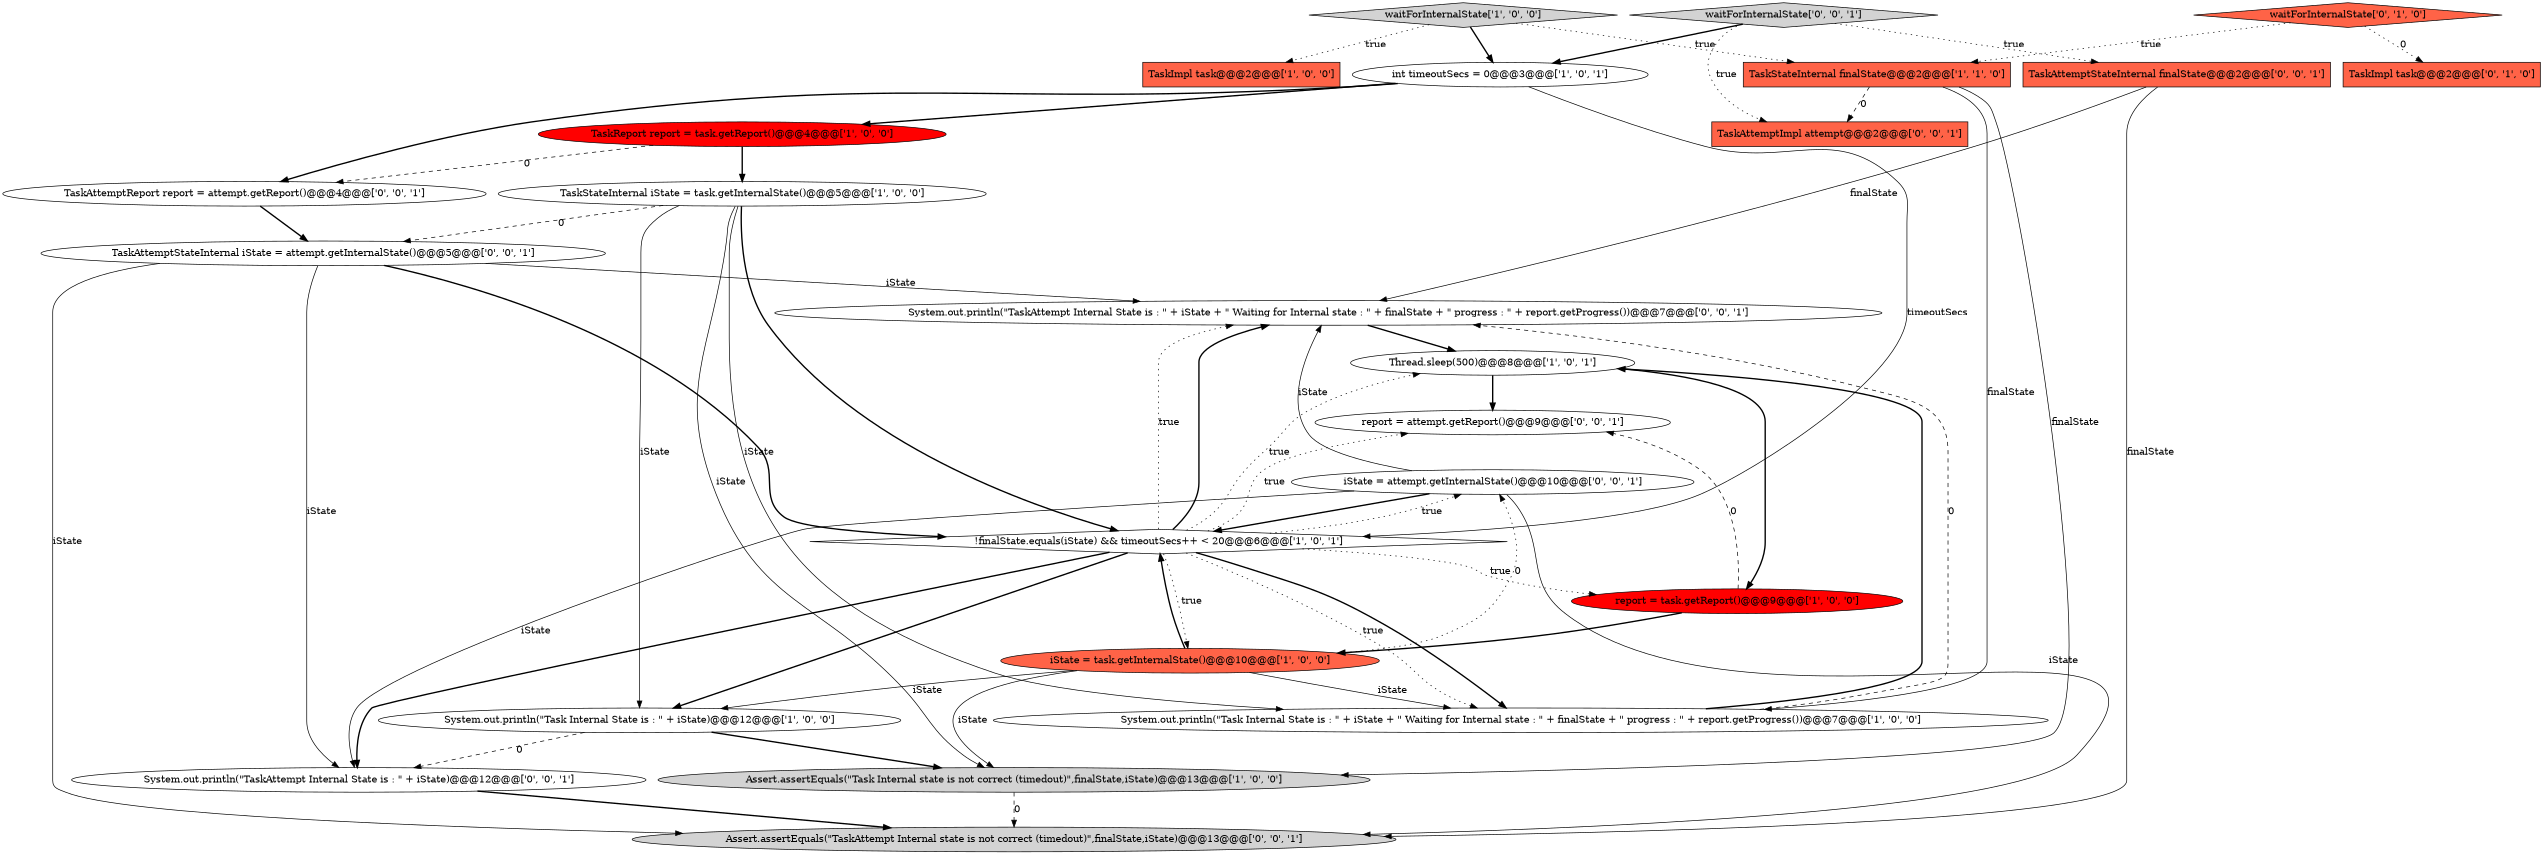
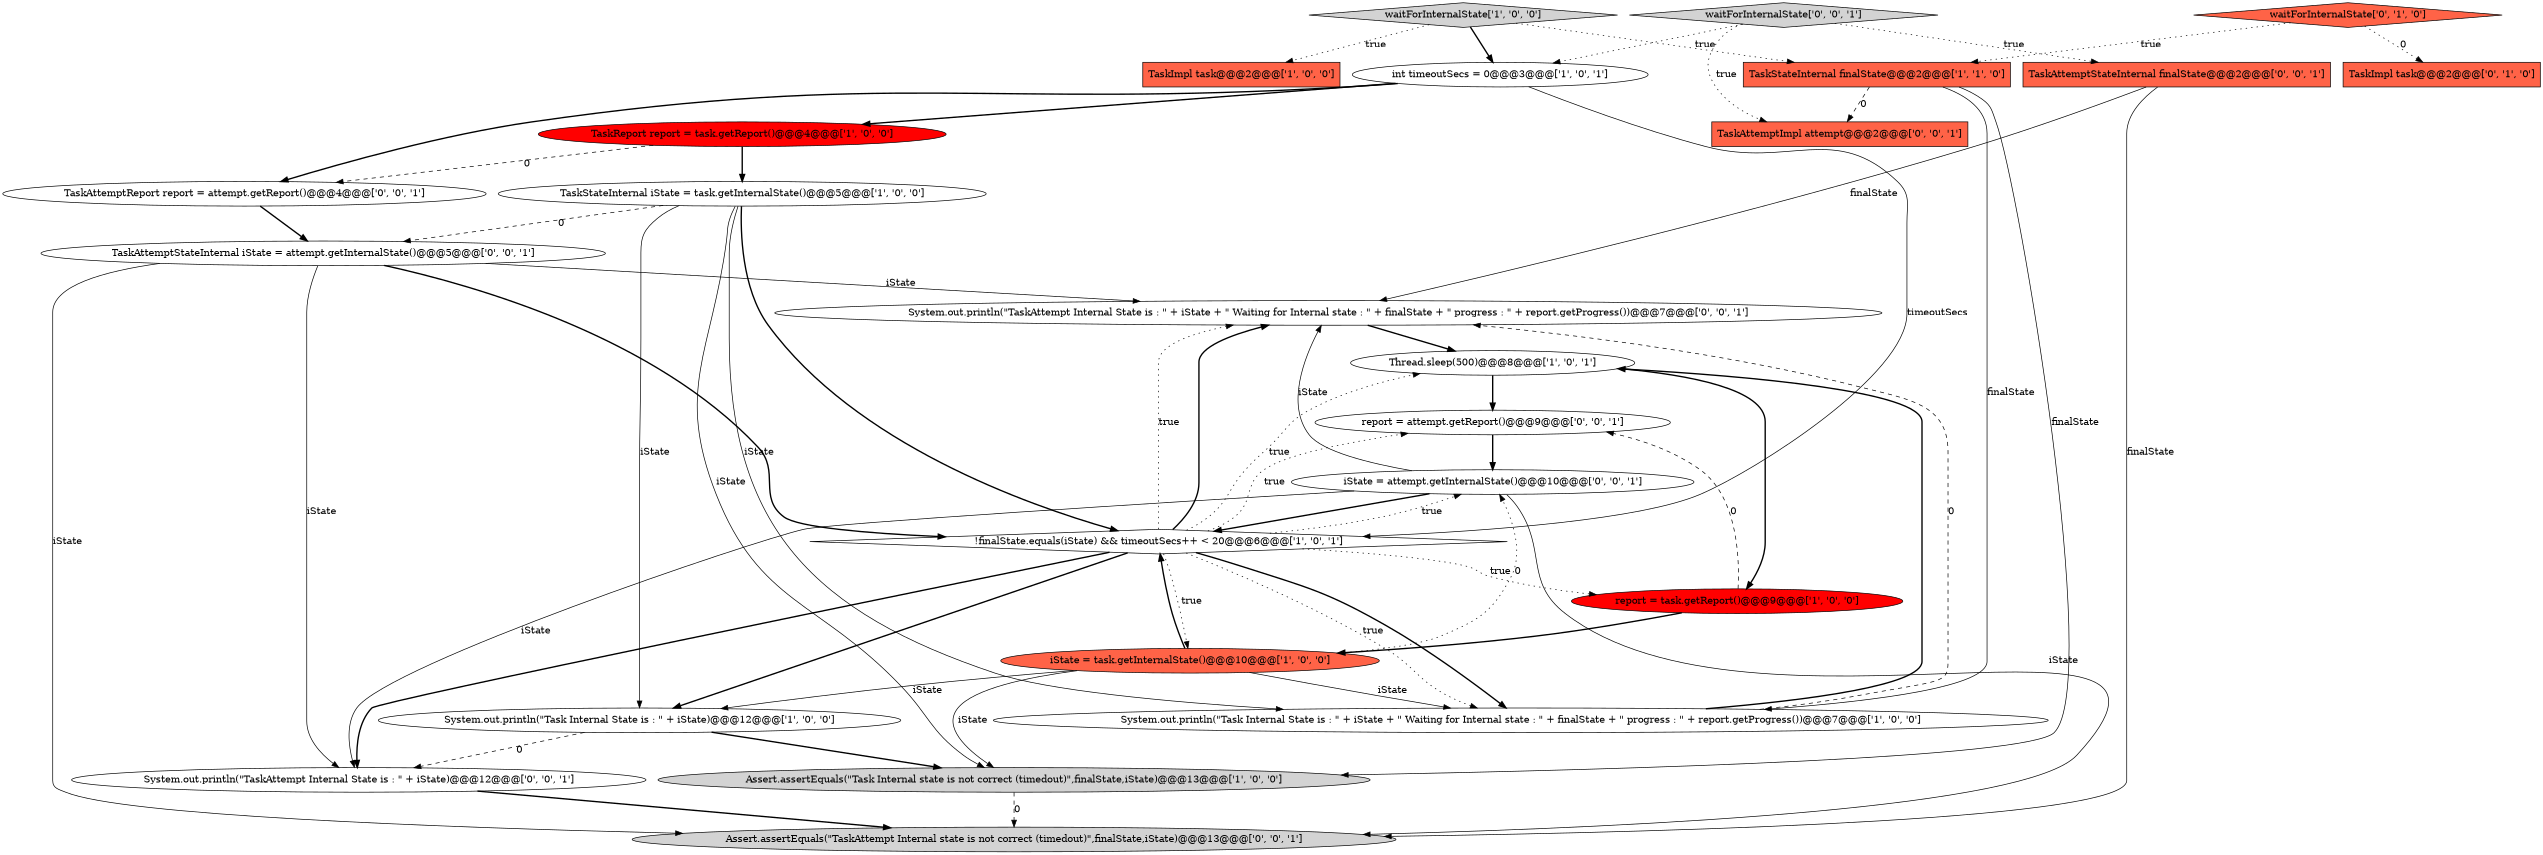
(1638, 46) -> (1638, 46)
none -> (1493, 449)
